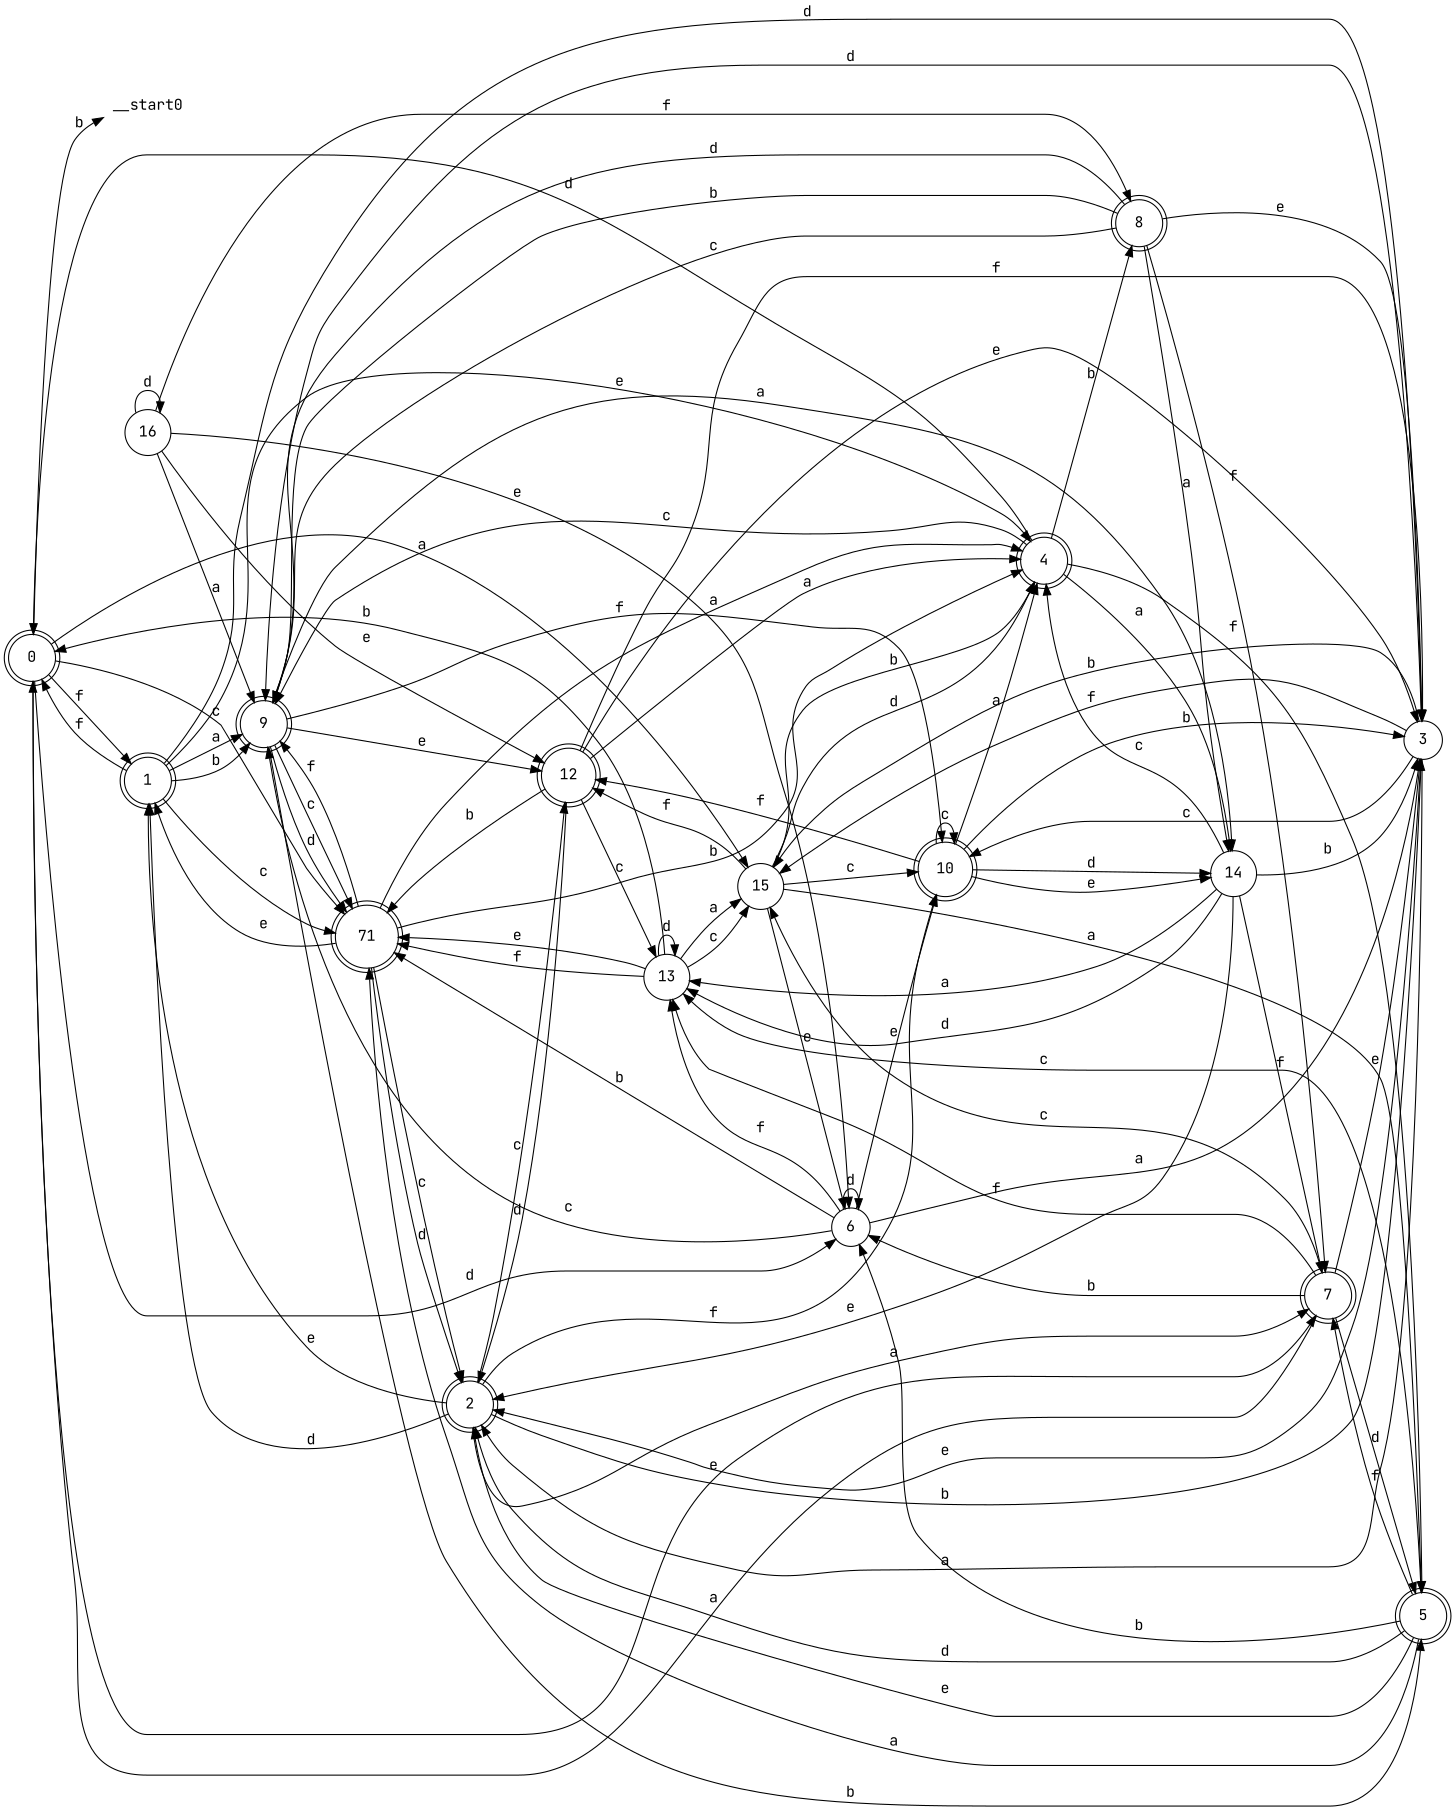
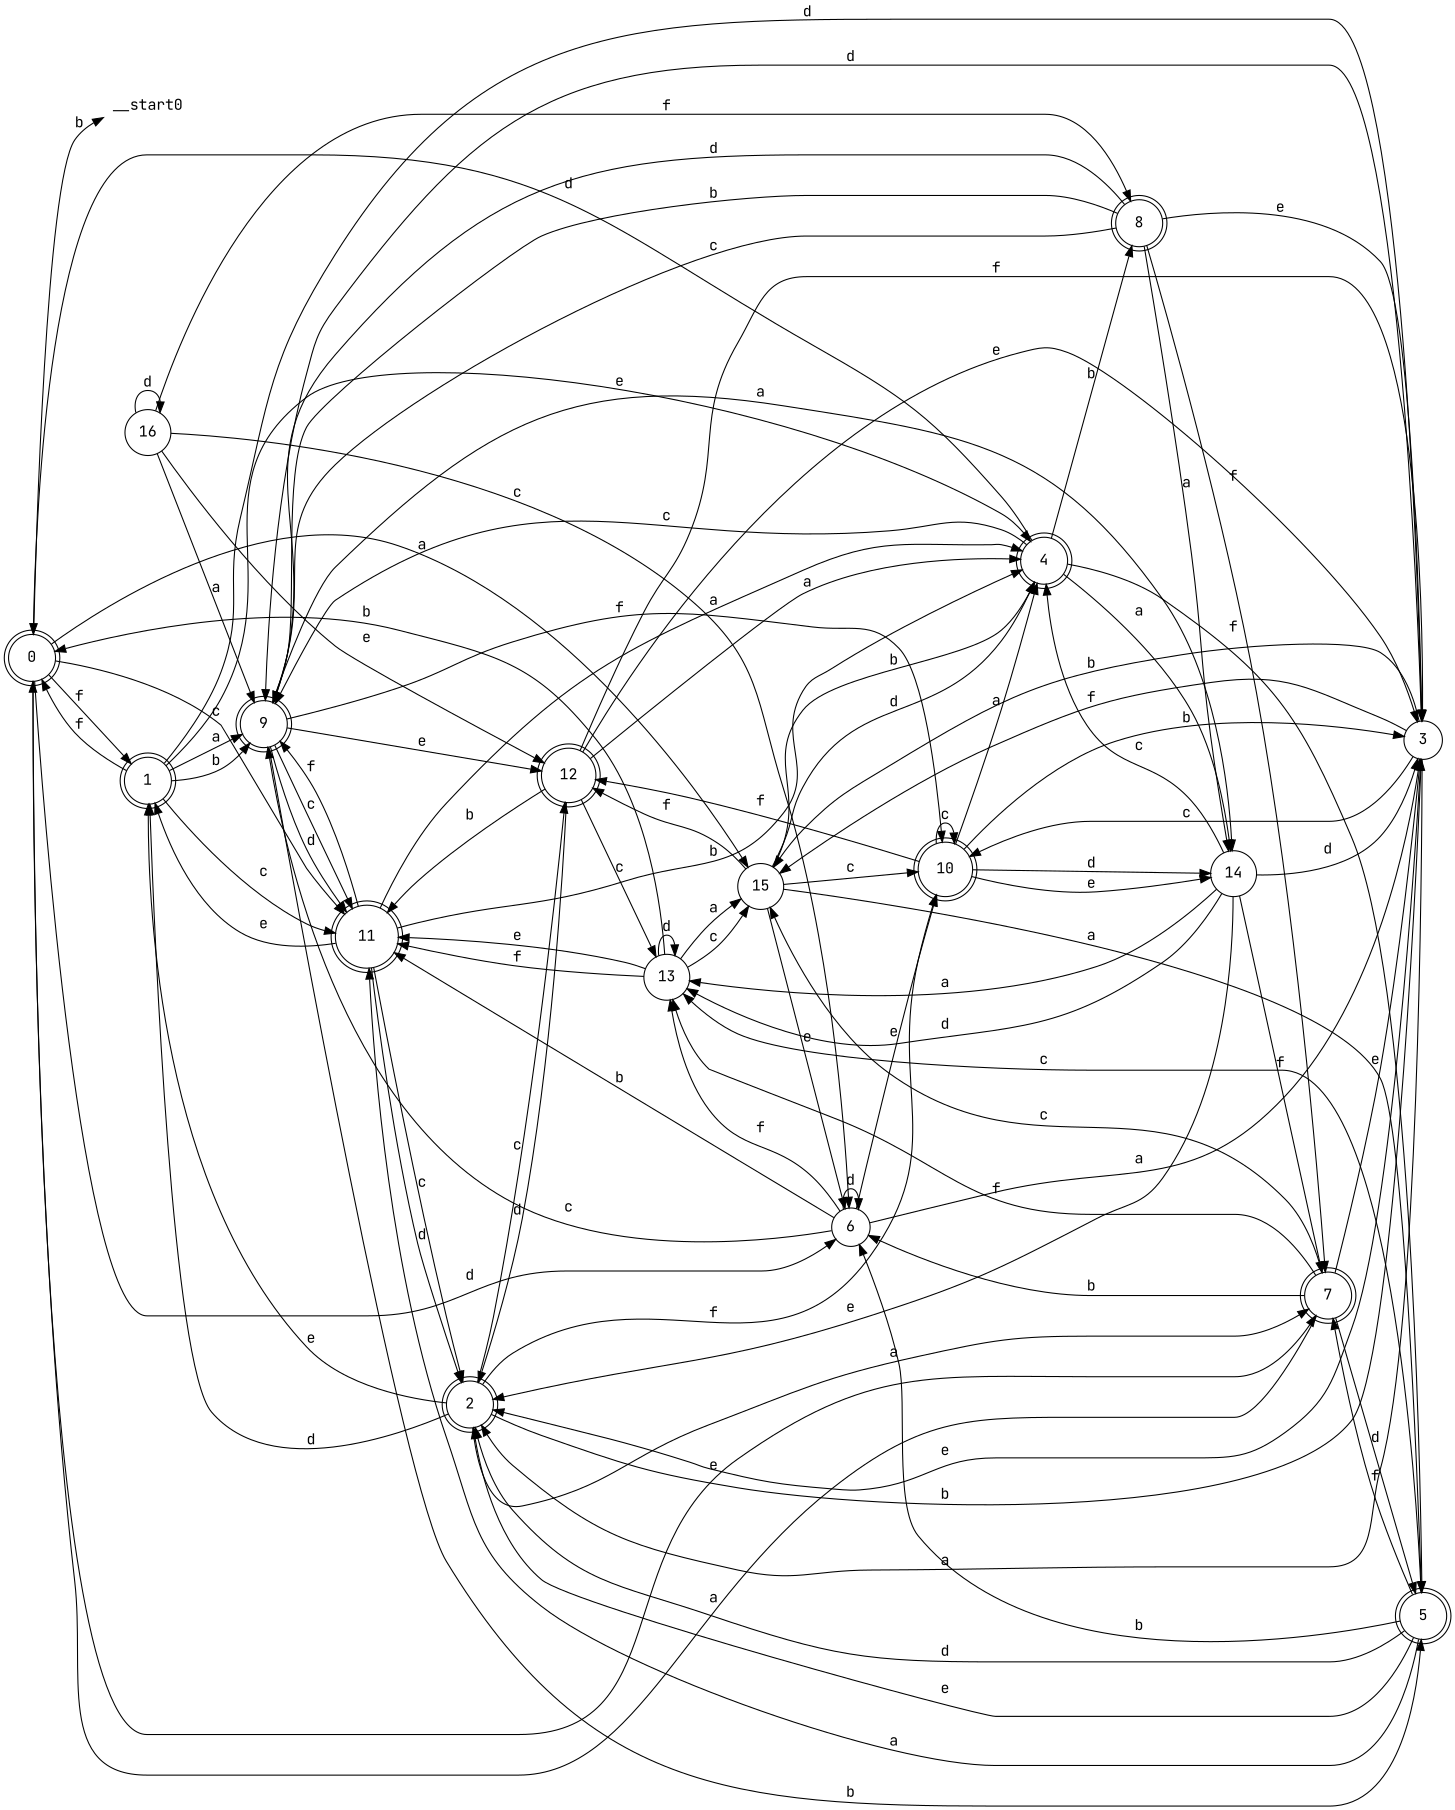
(517, 493) -> (517, 493)
(1328, 850) -> (1328, 850)
(367, 937) -> (367, 937)
